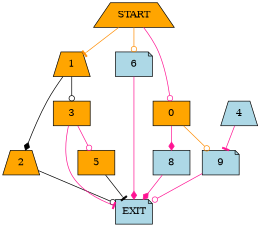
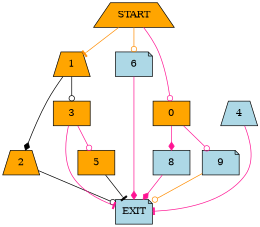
(194, 136) -> (194, 136)
(231, 136) -> (228, 191)
(180, 186) -> (180, 186)
